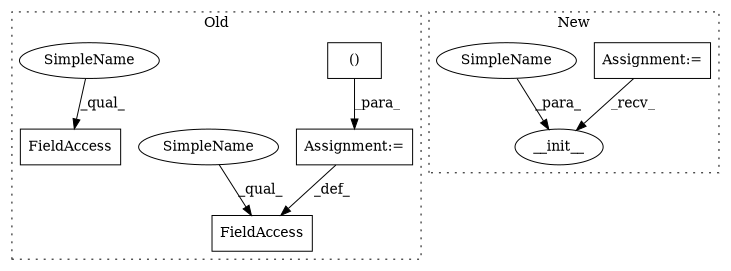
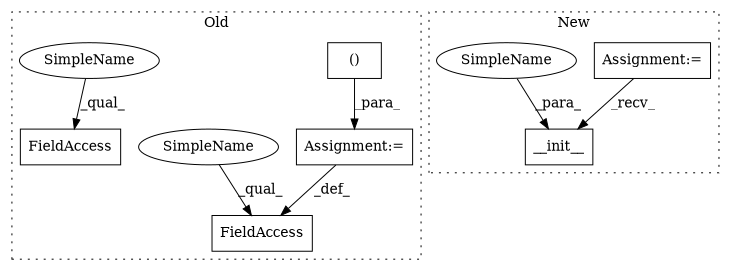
(559, 147) -> (559, 147)
